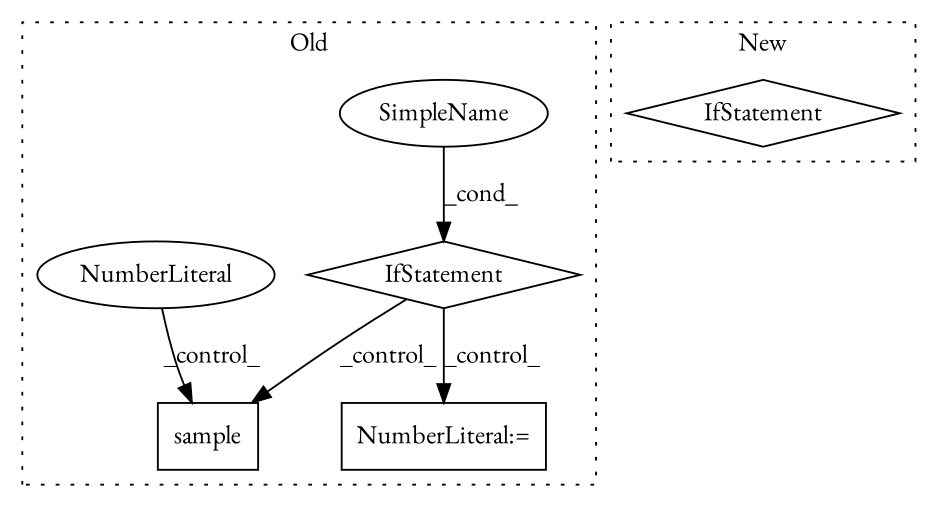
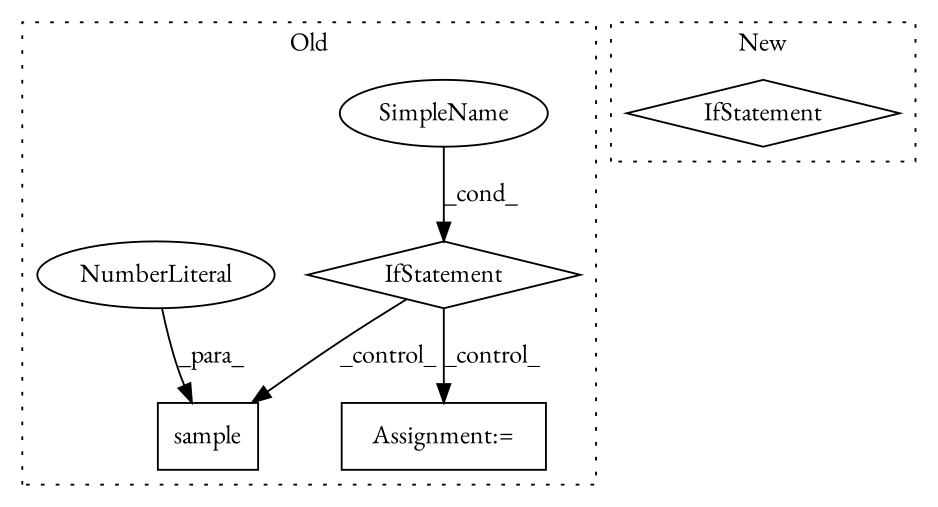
(212, 356) -> (212, 356)
(444, 436) -> (444, 436)
